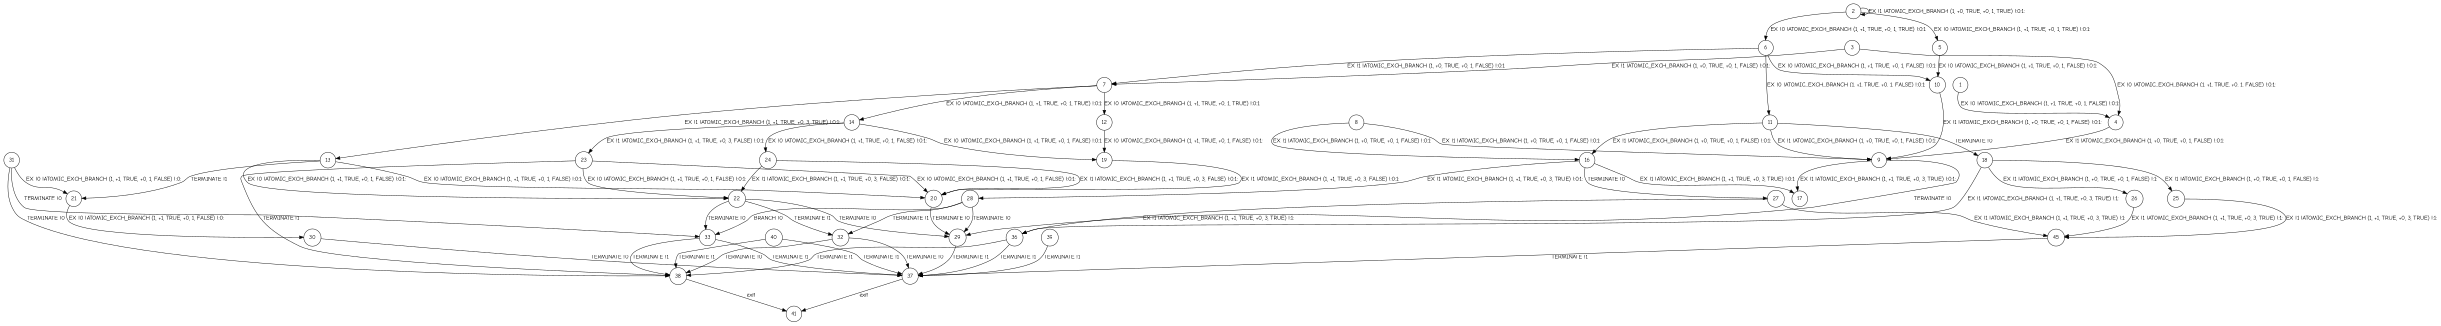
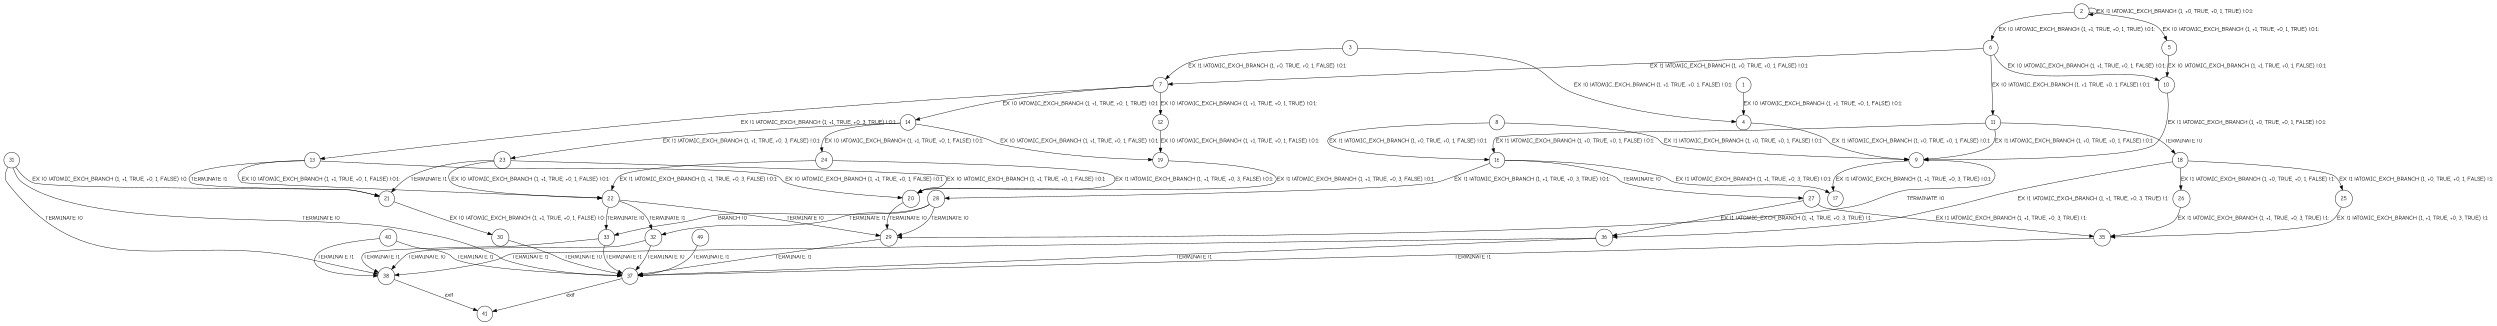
(338, 218) -> (312, 222)
(273, 230) -> (449, 164)
(1050, 238) -> (700, 238)
(2056, 238) -> (2102, 238)
